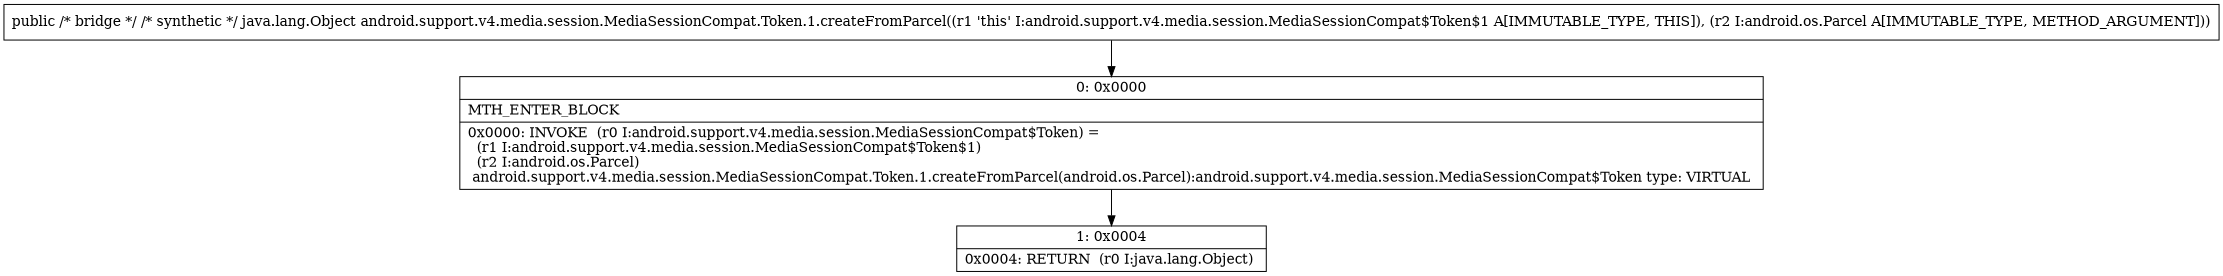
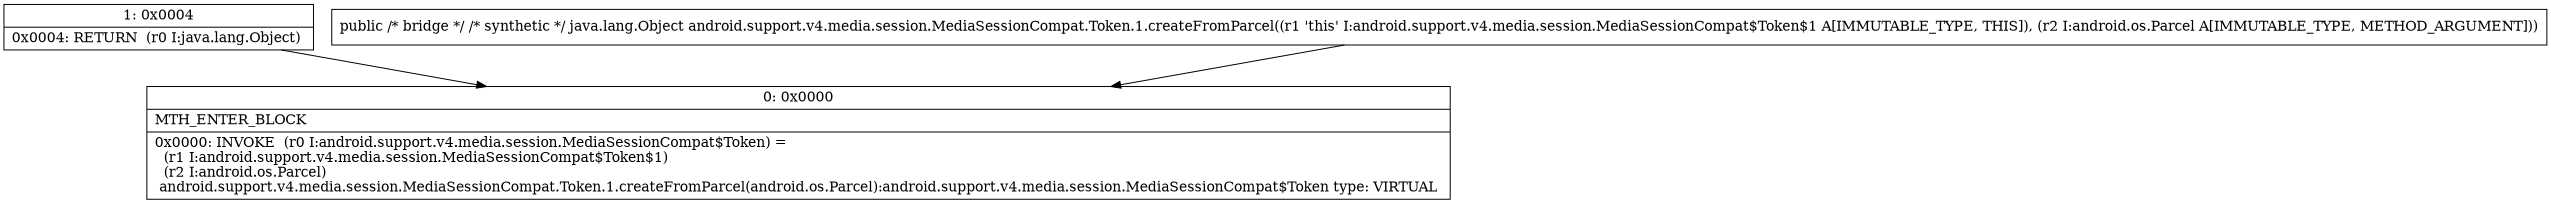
(1112, 203) -> (379, 67)
